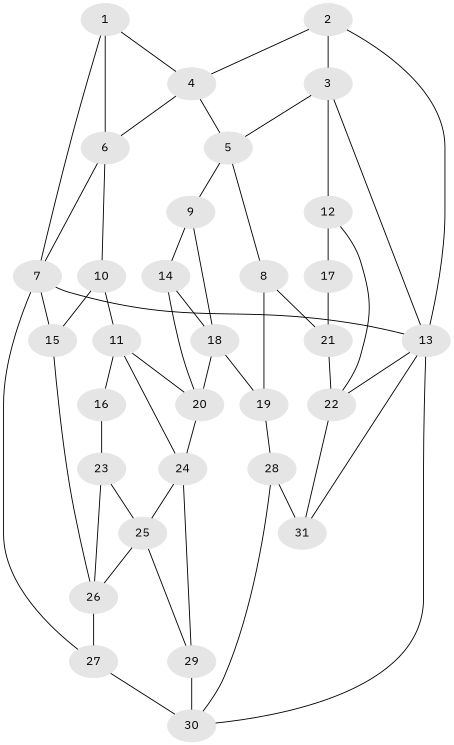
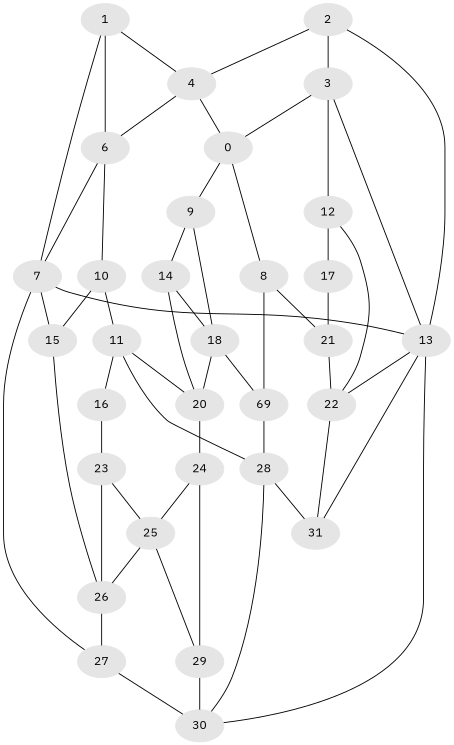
(228, 148) -> (228, 148)
(150, 405) -> (171, 423)
(264, 405) -> (264, 405)
